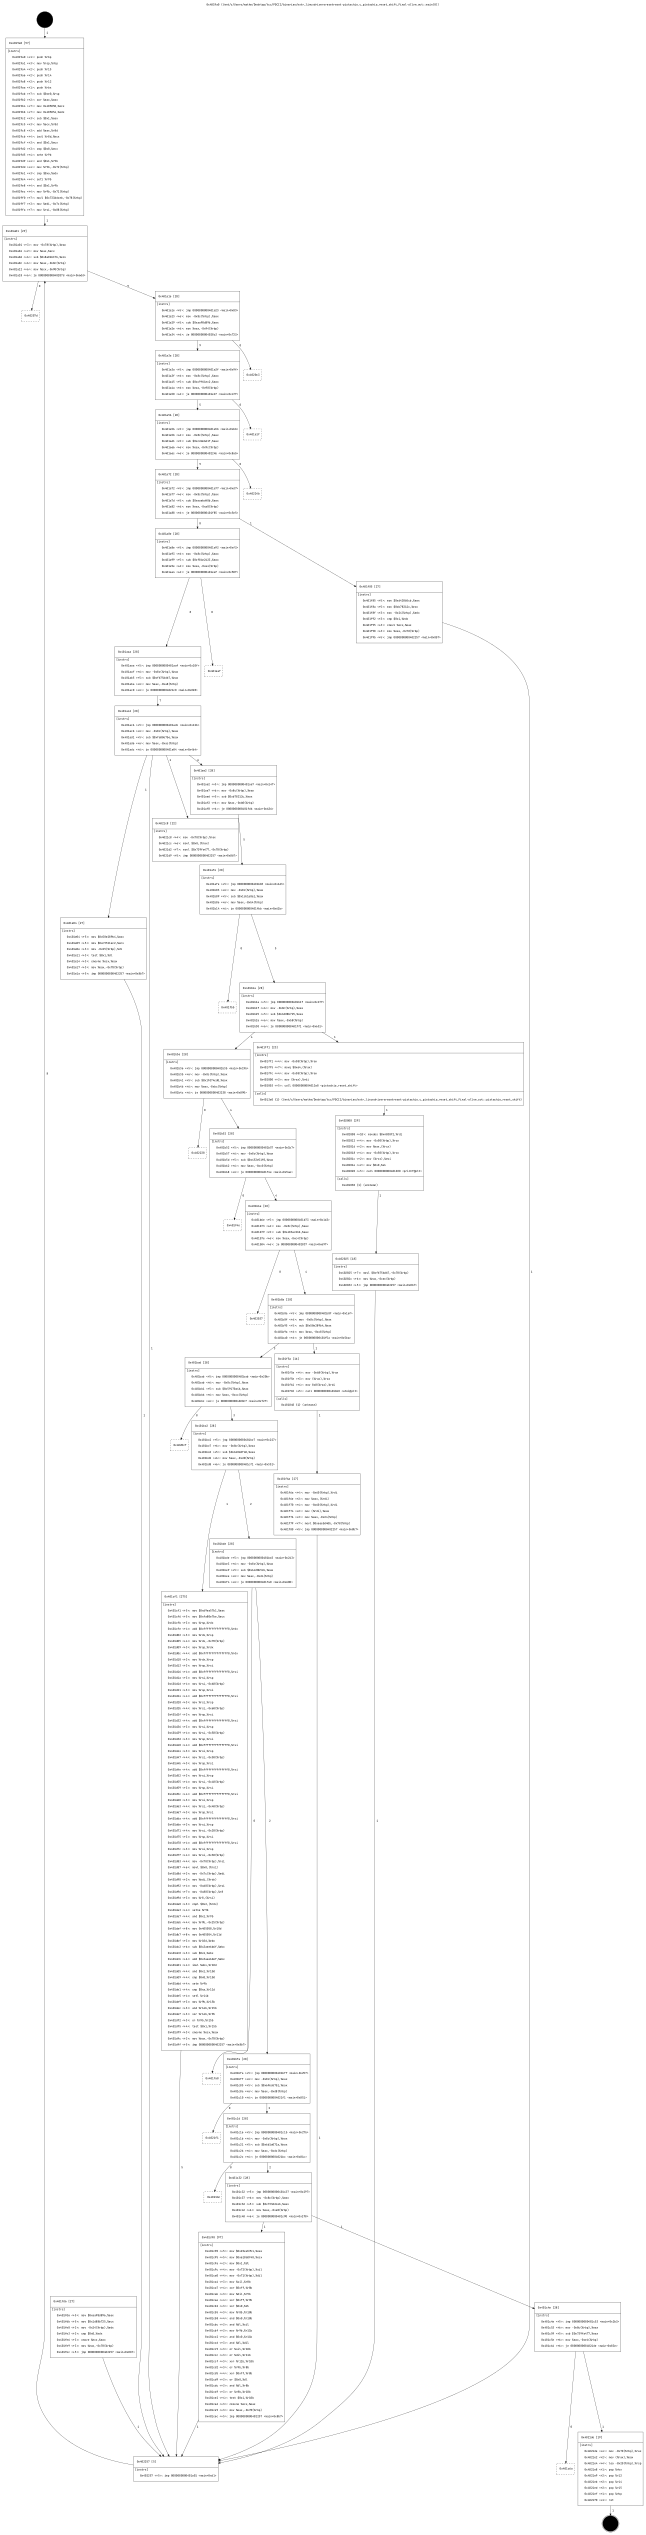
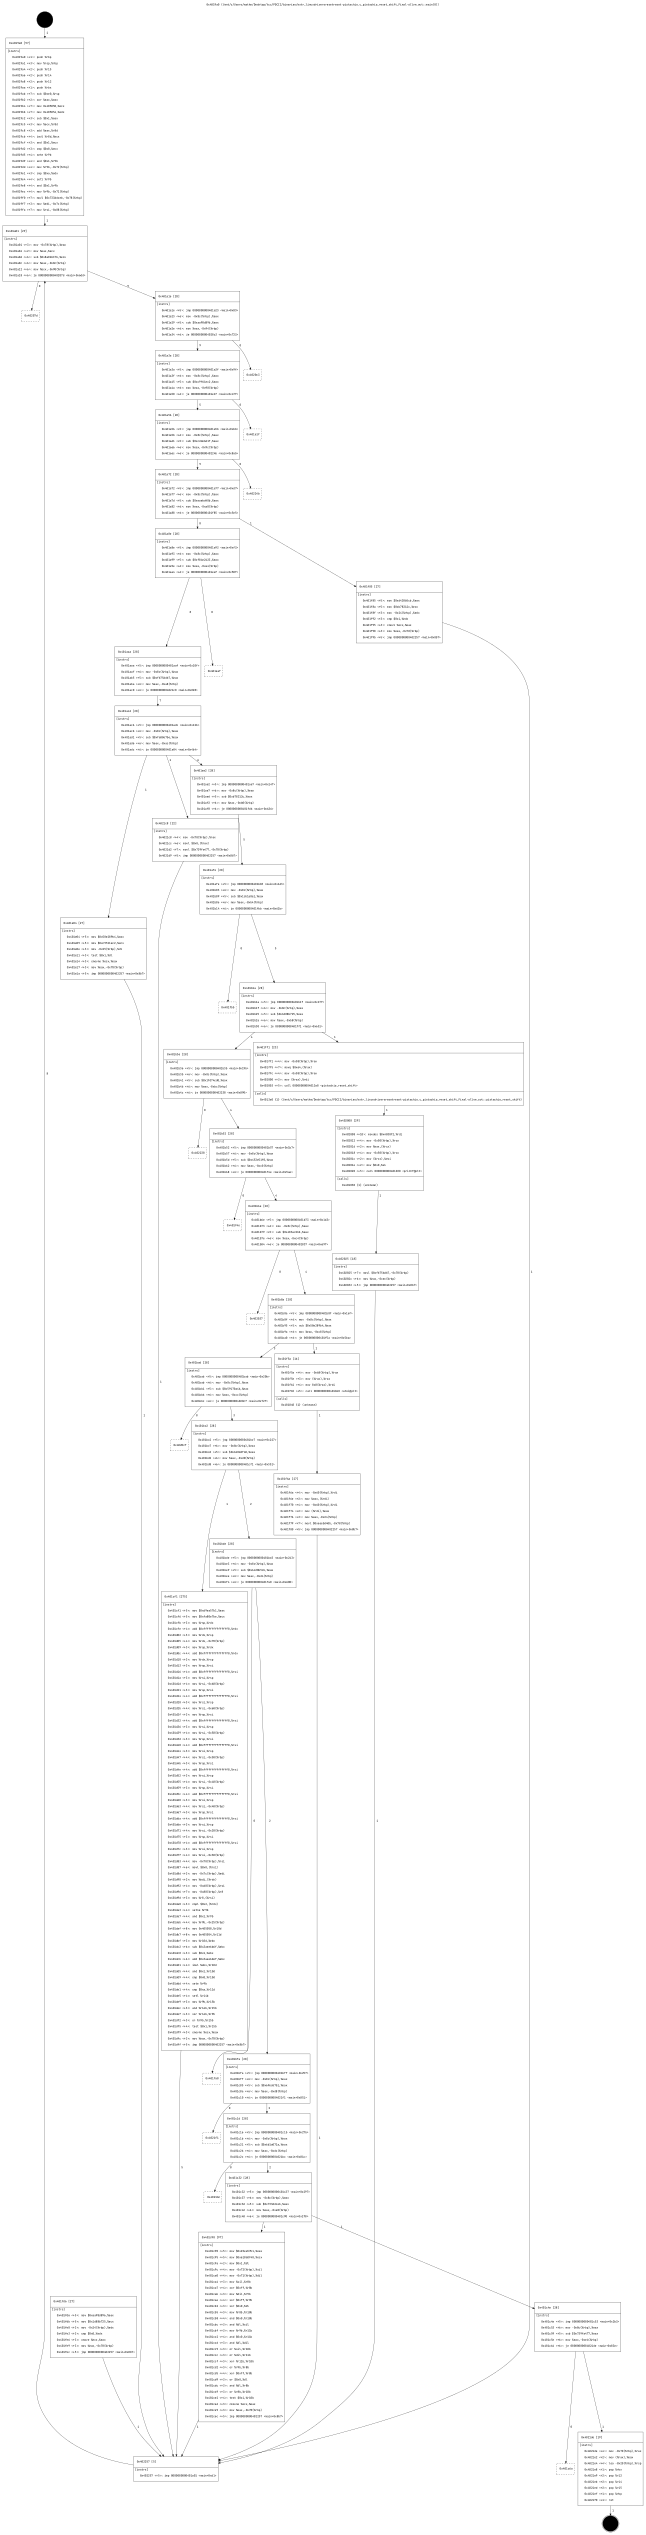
(149, 1606) -> (158, 1656)
